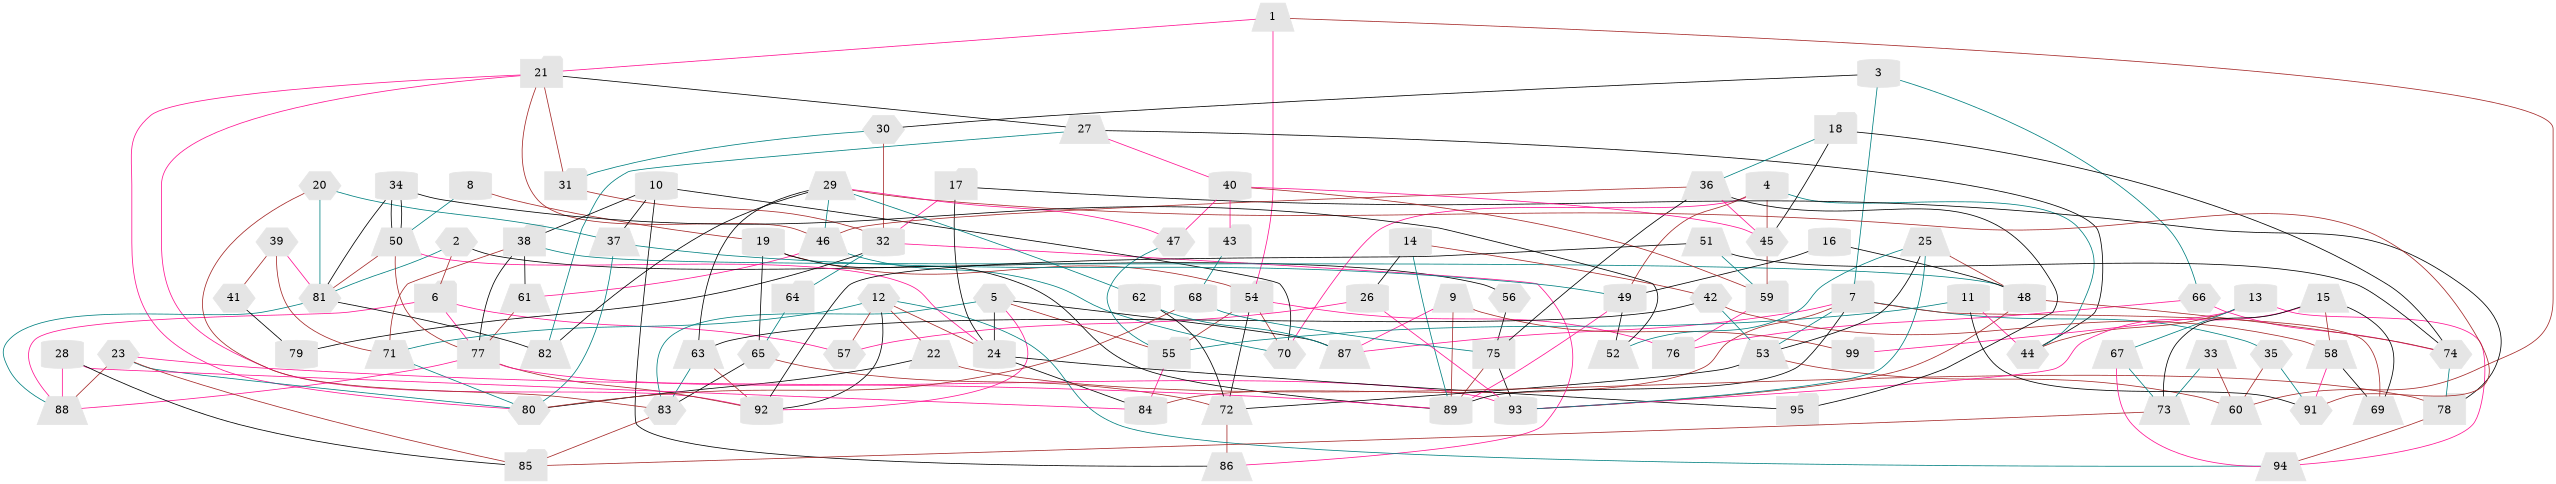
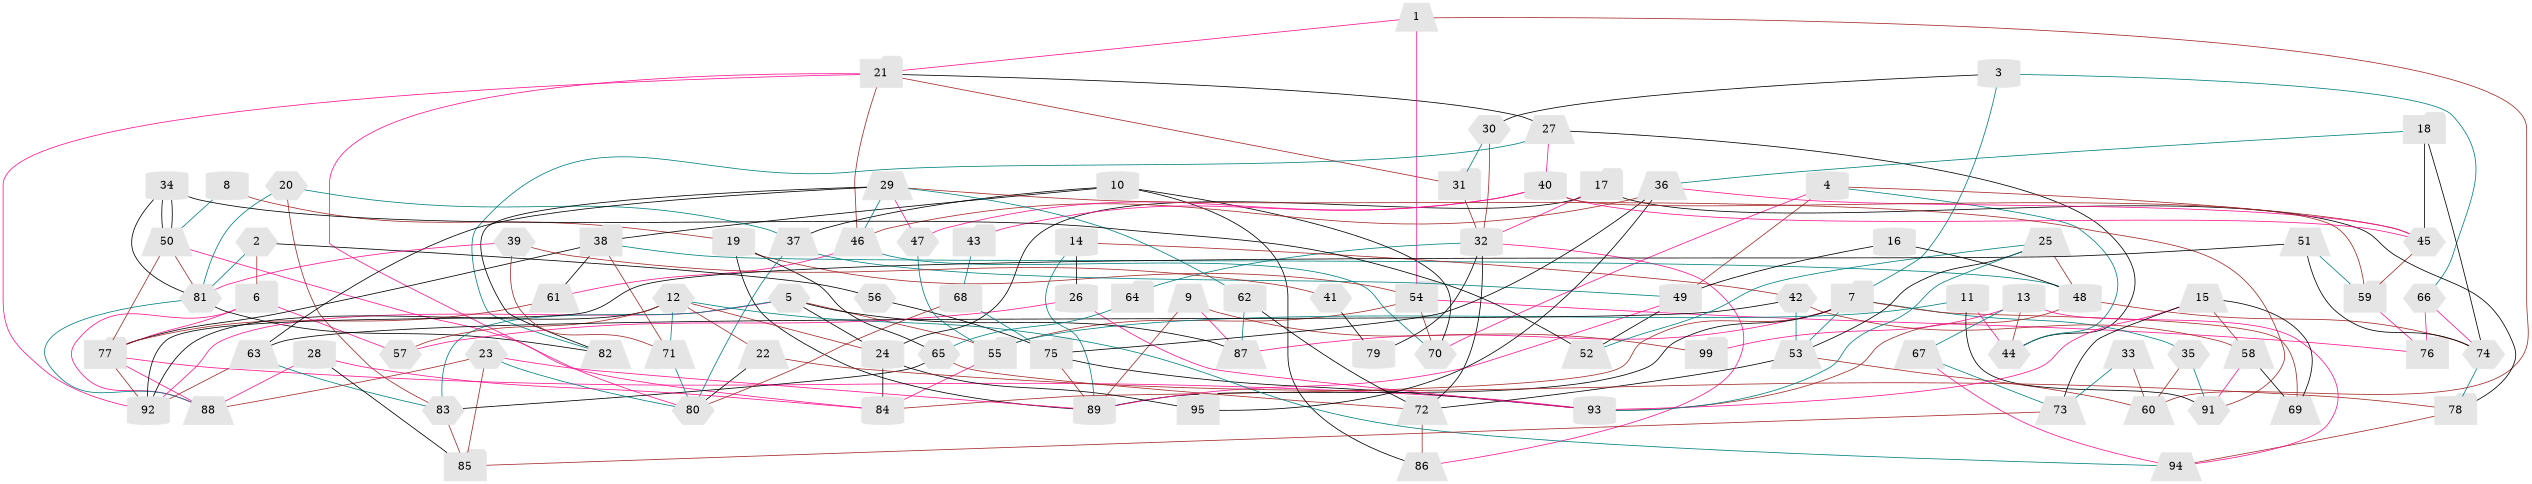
(710, 264) -> (621, 378)
(1239, 354) -> (1477, 325)
